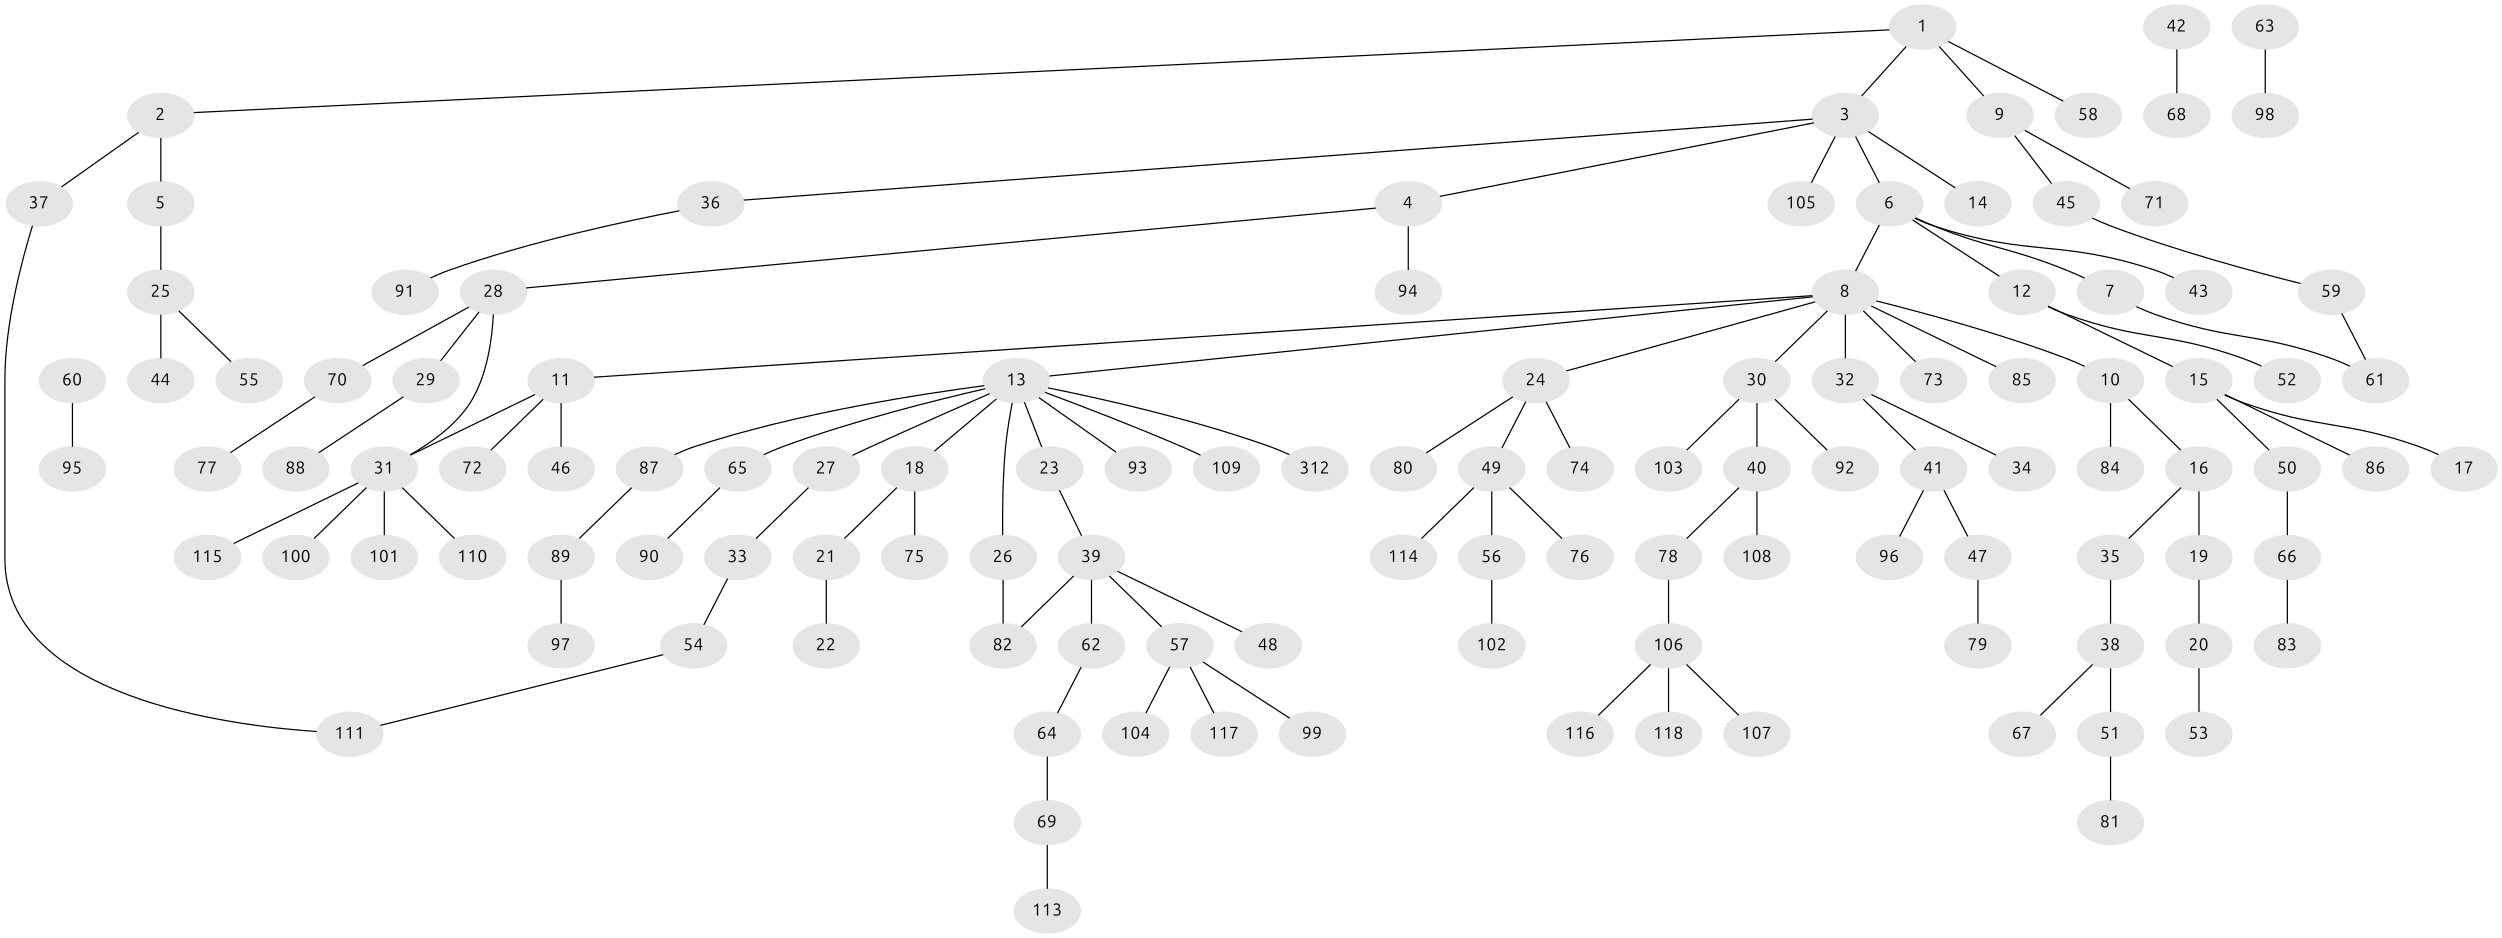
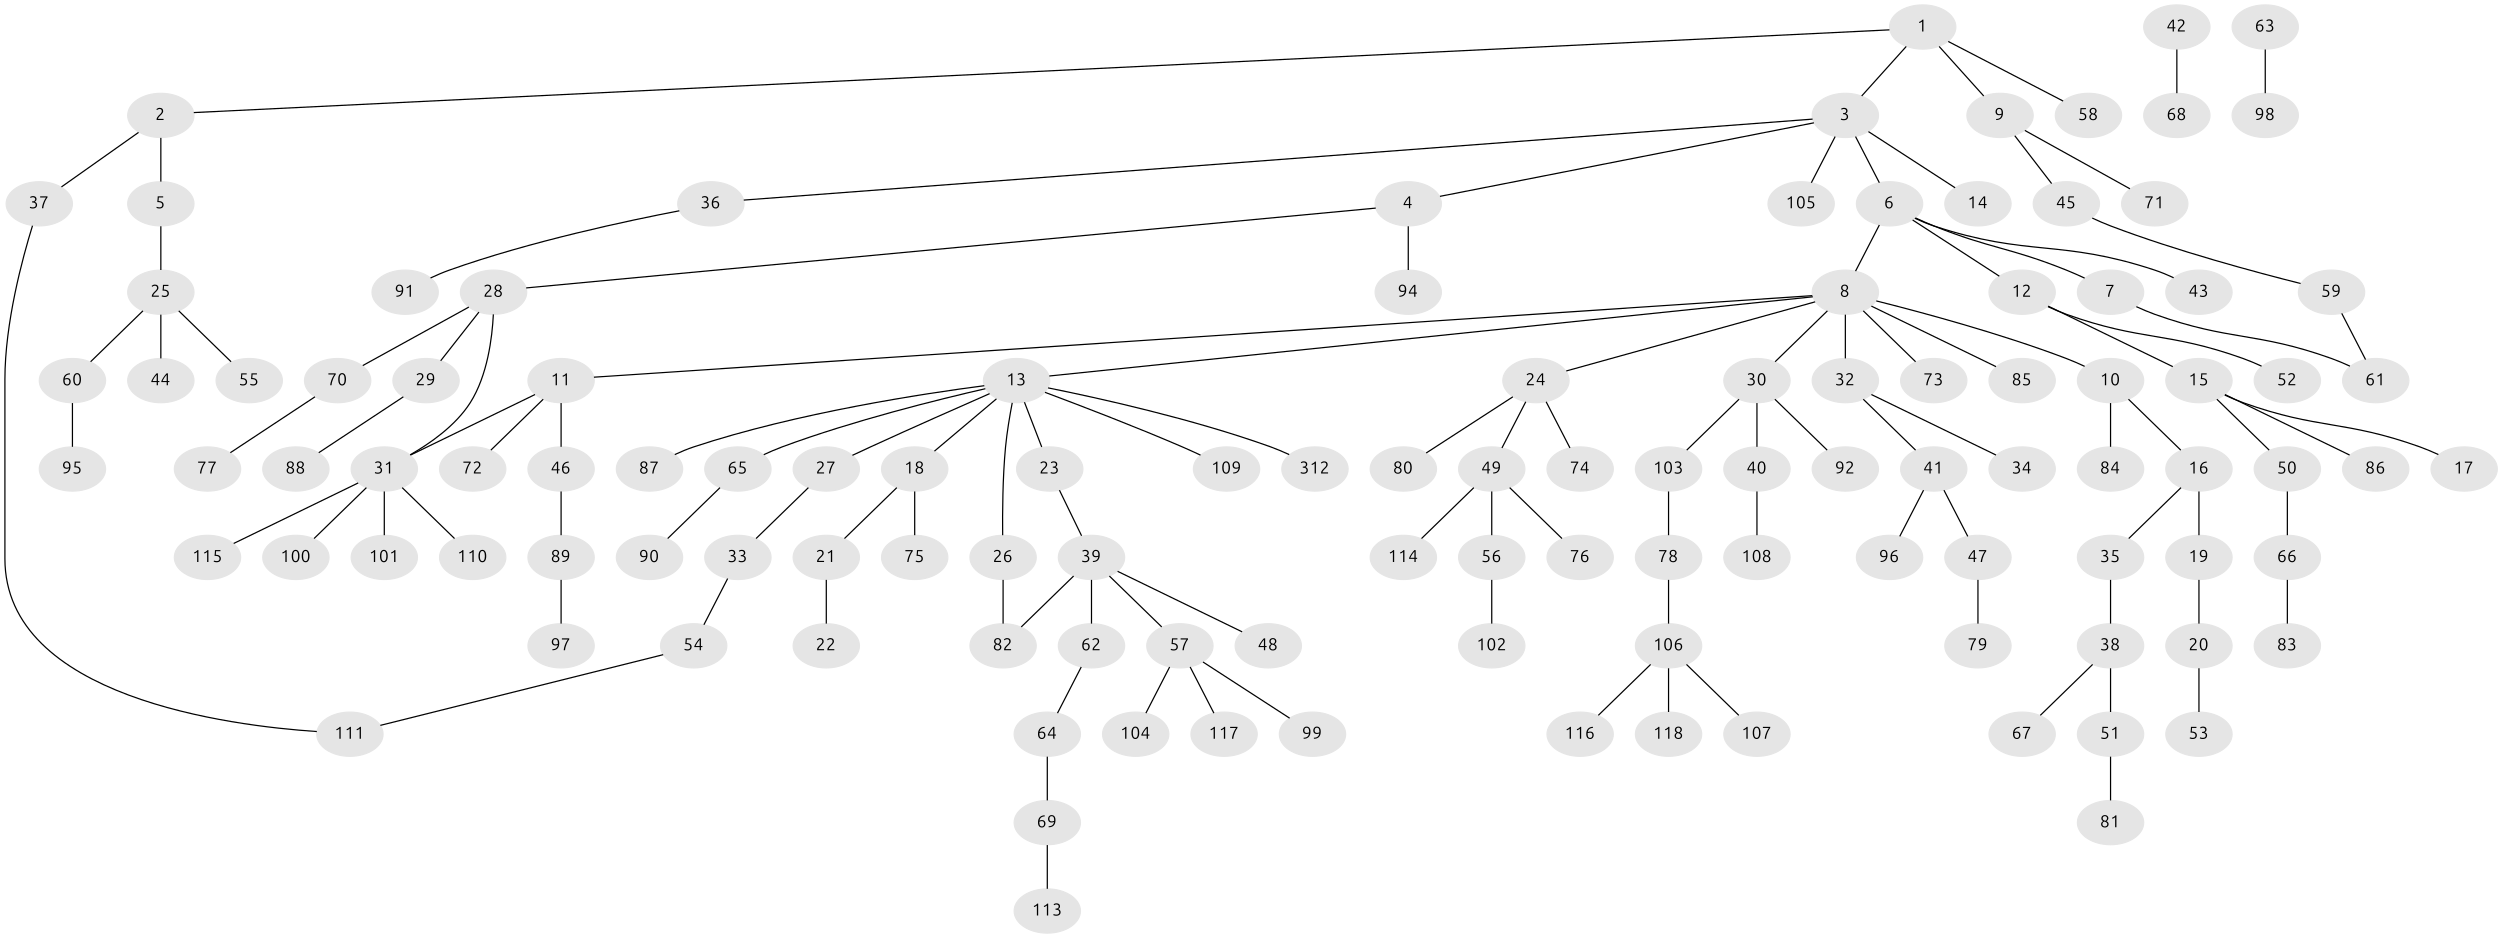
none -> (117, 336)
(1138, 469) -> none
(605, 513) -> (561, 513)
(1713, 513) -> (1669, 513)
